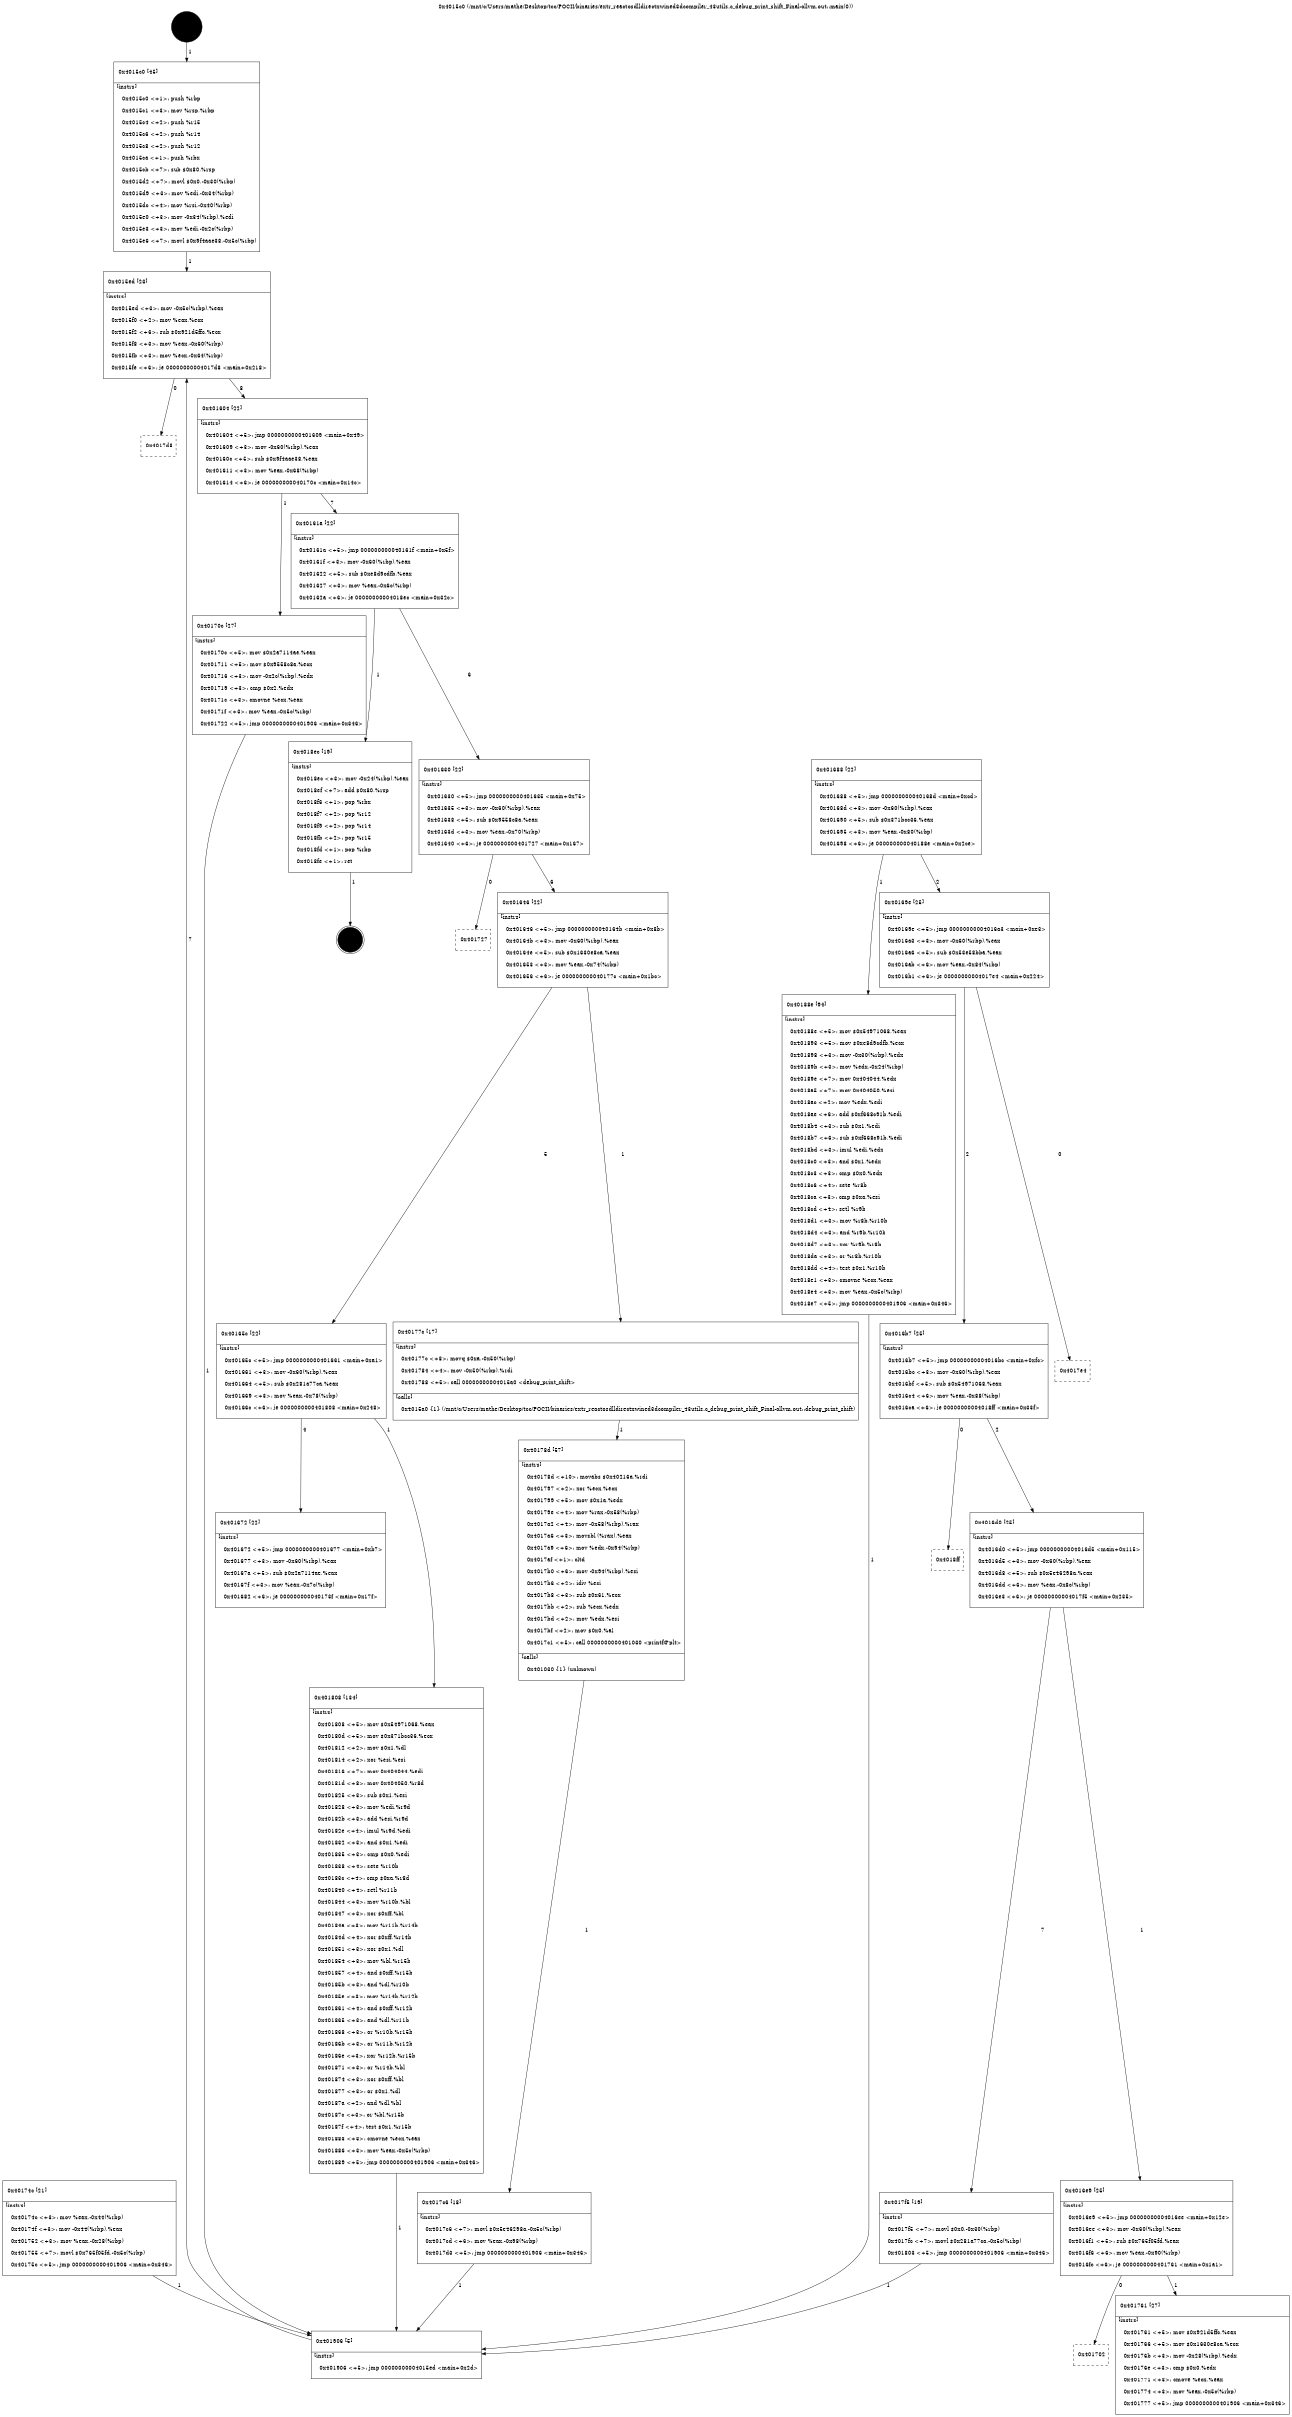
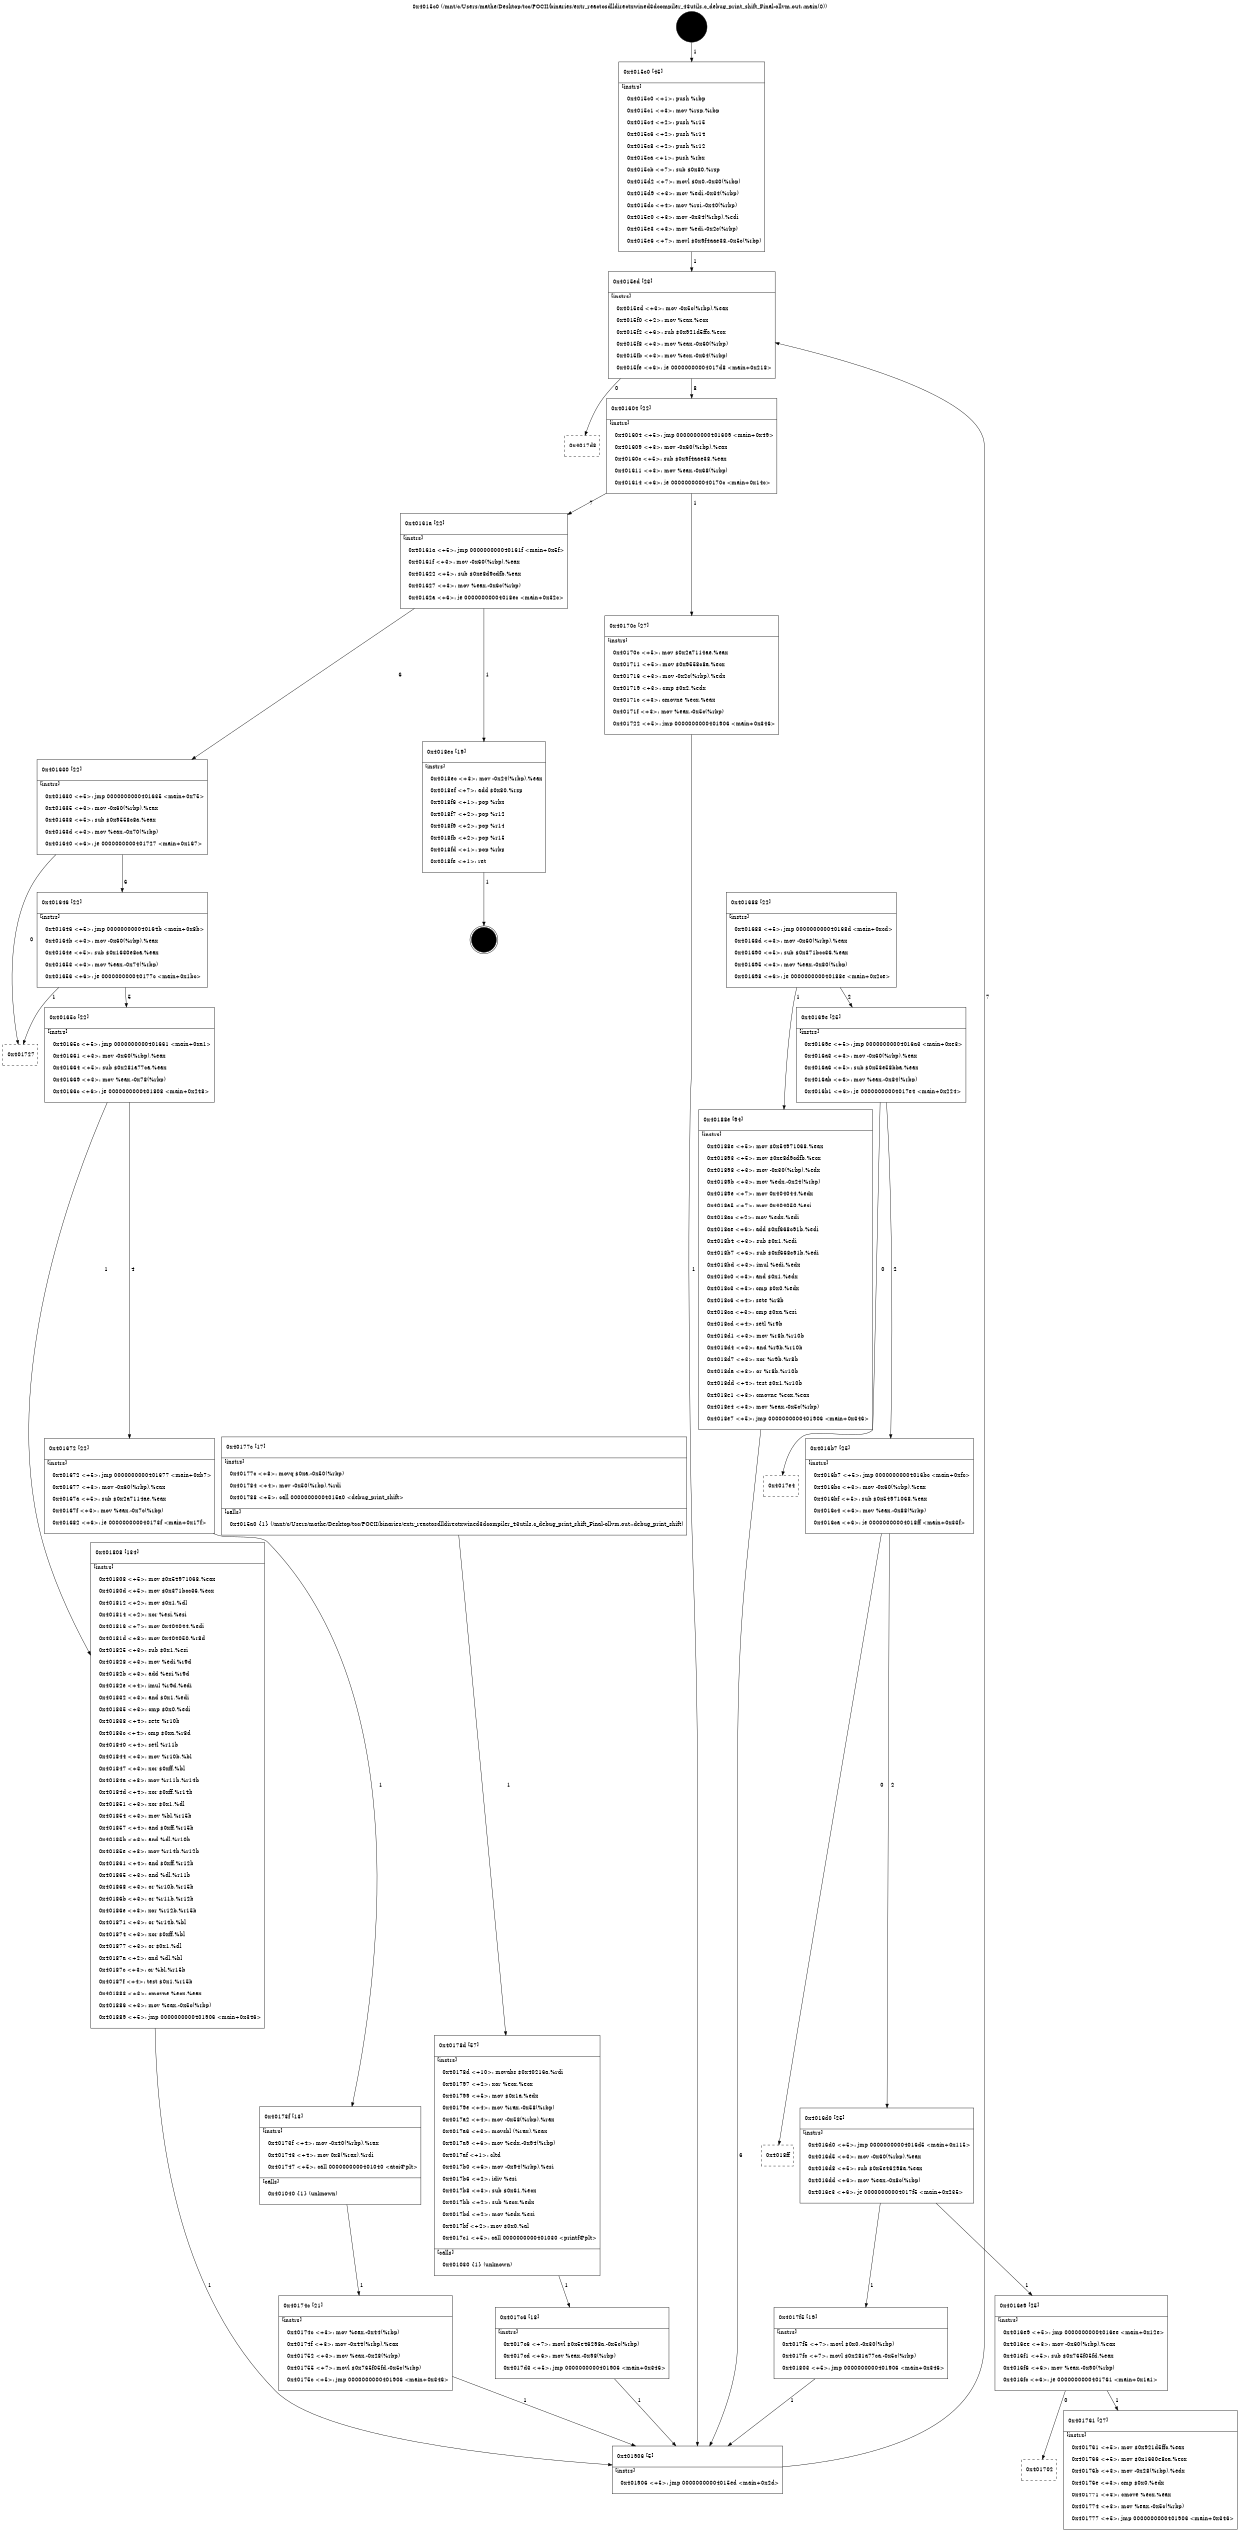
(604, 1153) -> (38, 1012)
(872, 1560) -> (740, 2156)
(1042, 1930) -> (871, 2286)
none -> (340, 2156)
